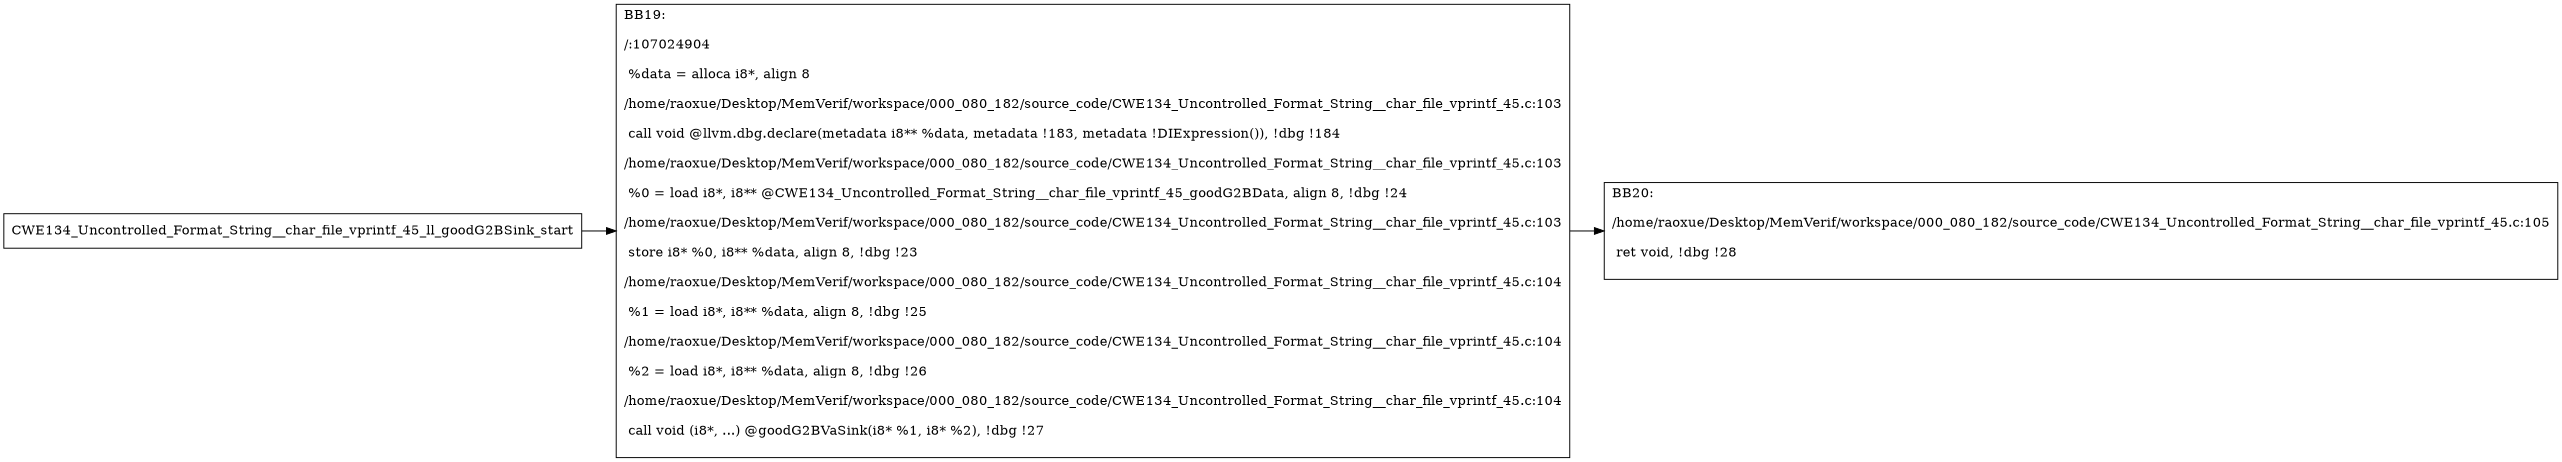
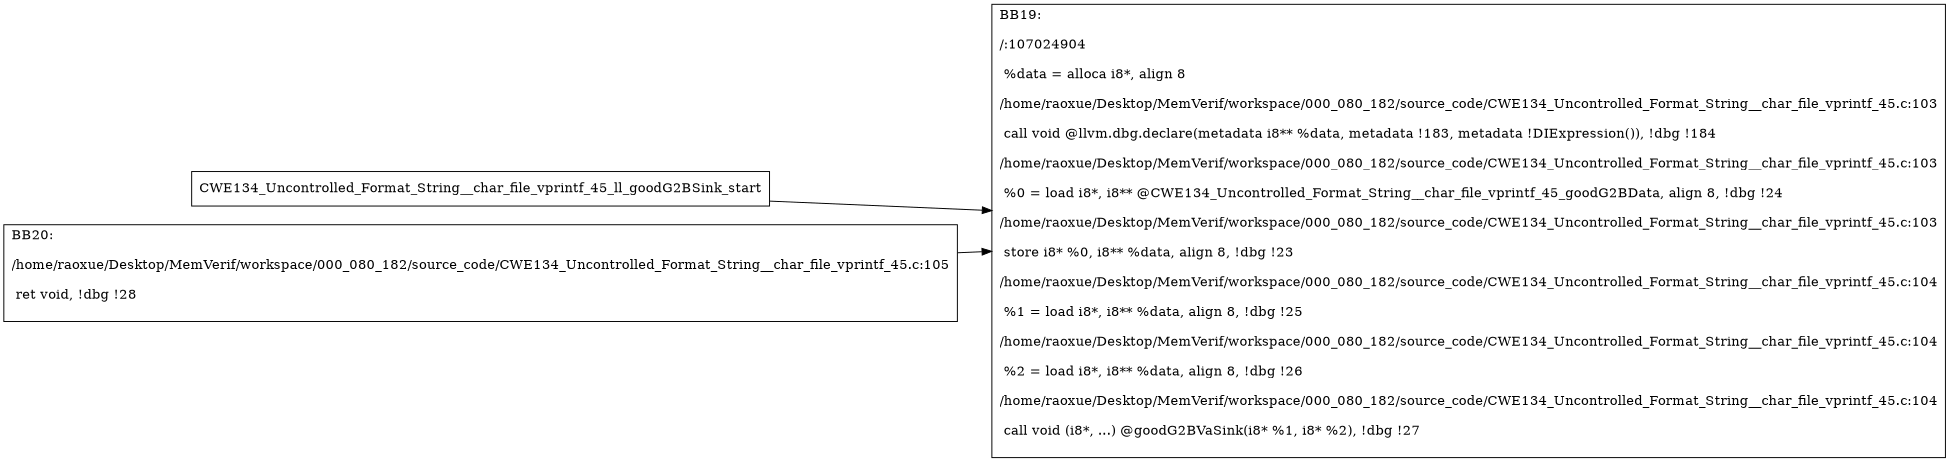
(1582, 231) -> (970, 252)
